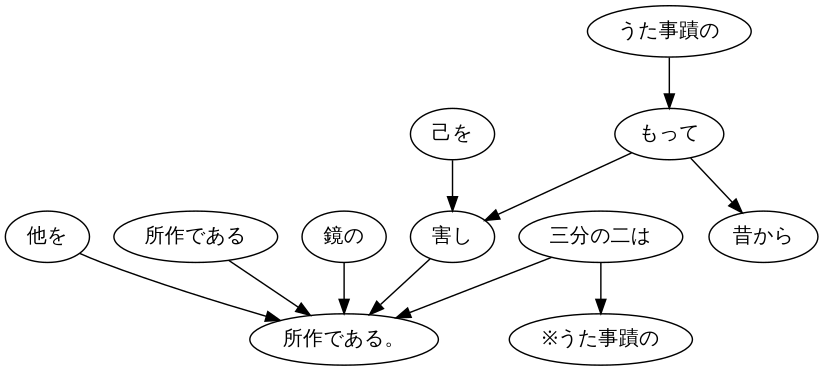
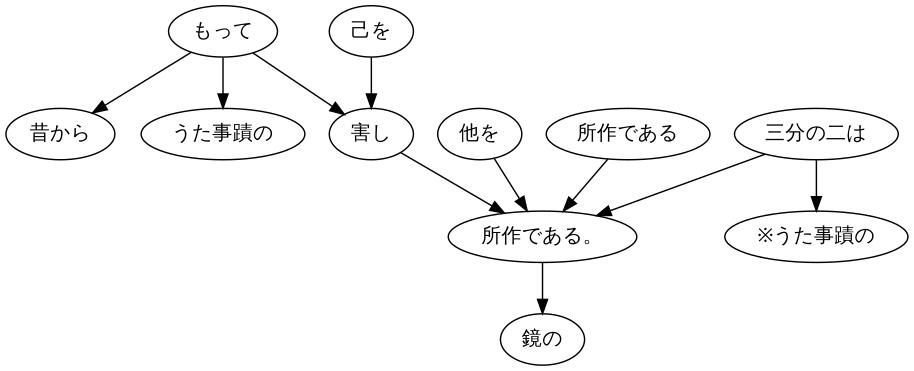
(669, 76) -> (223, 76)
(344, 281) -> (543, 281)
